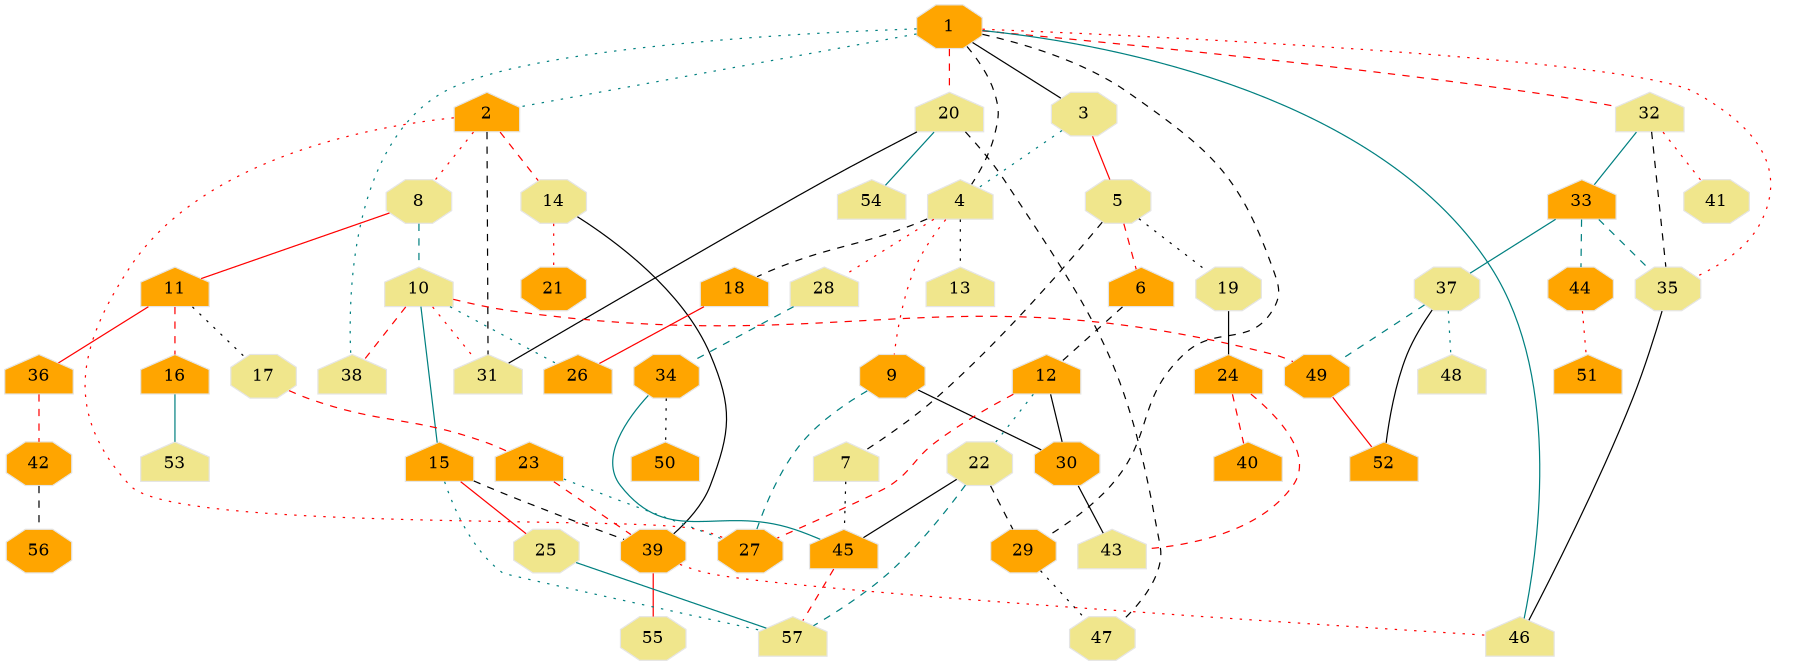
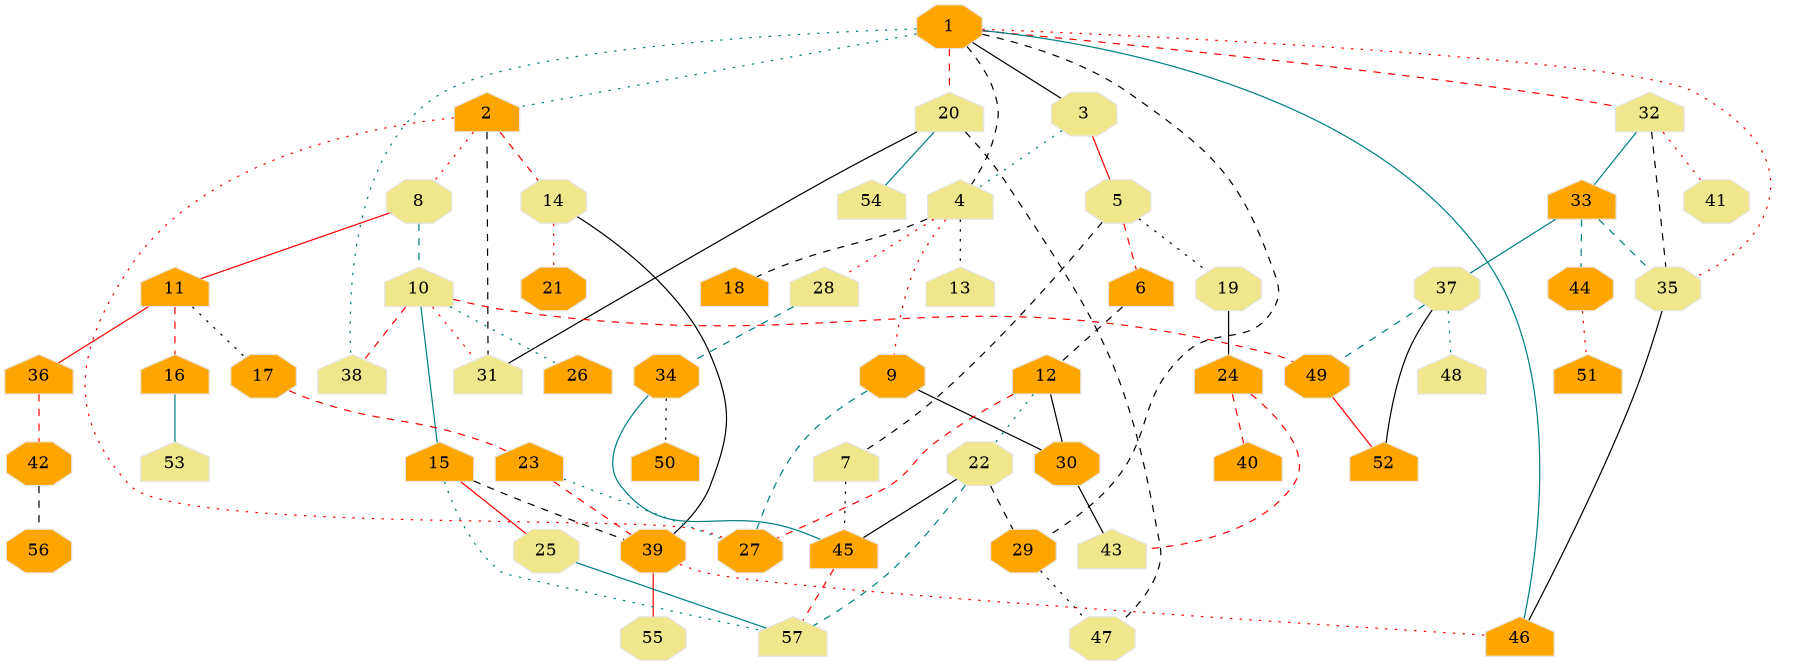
(652, 335) -> none
(264, 376) -> (264, 376)
(1520, 639) -> (1520, 639)
